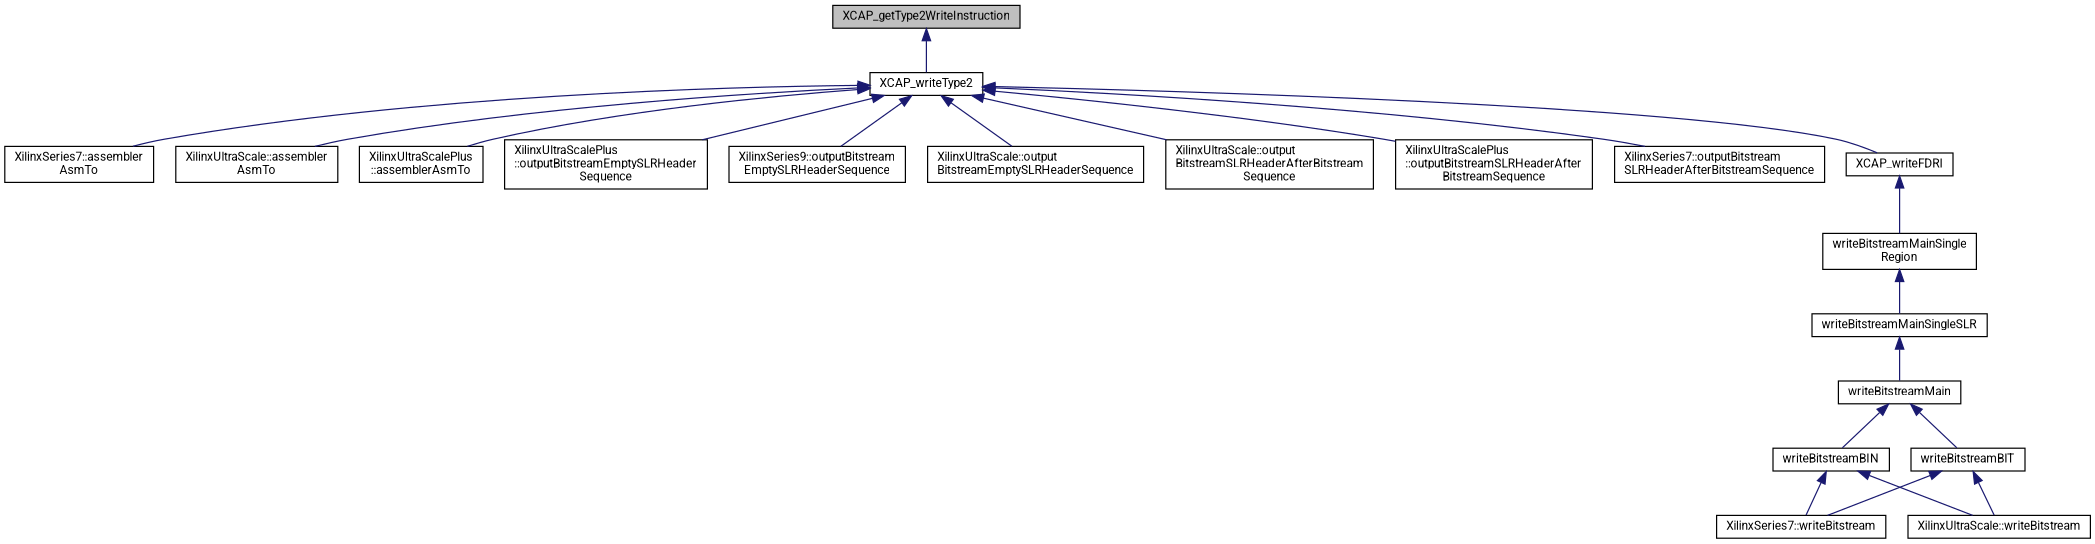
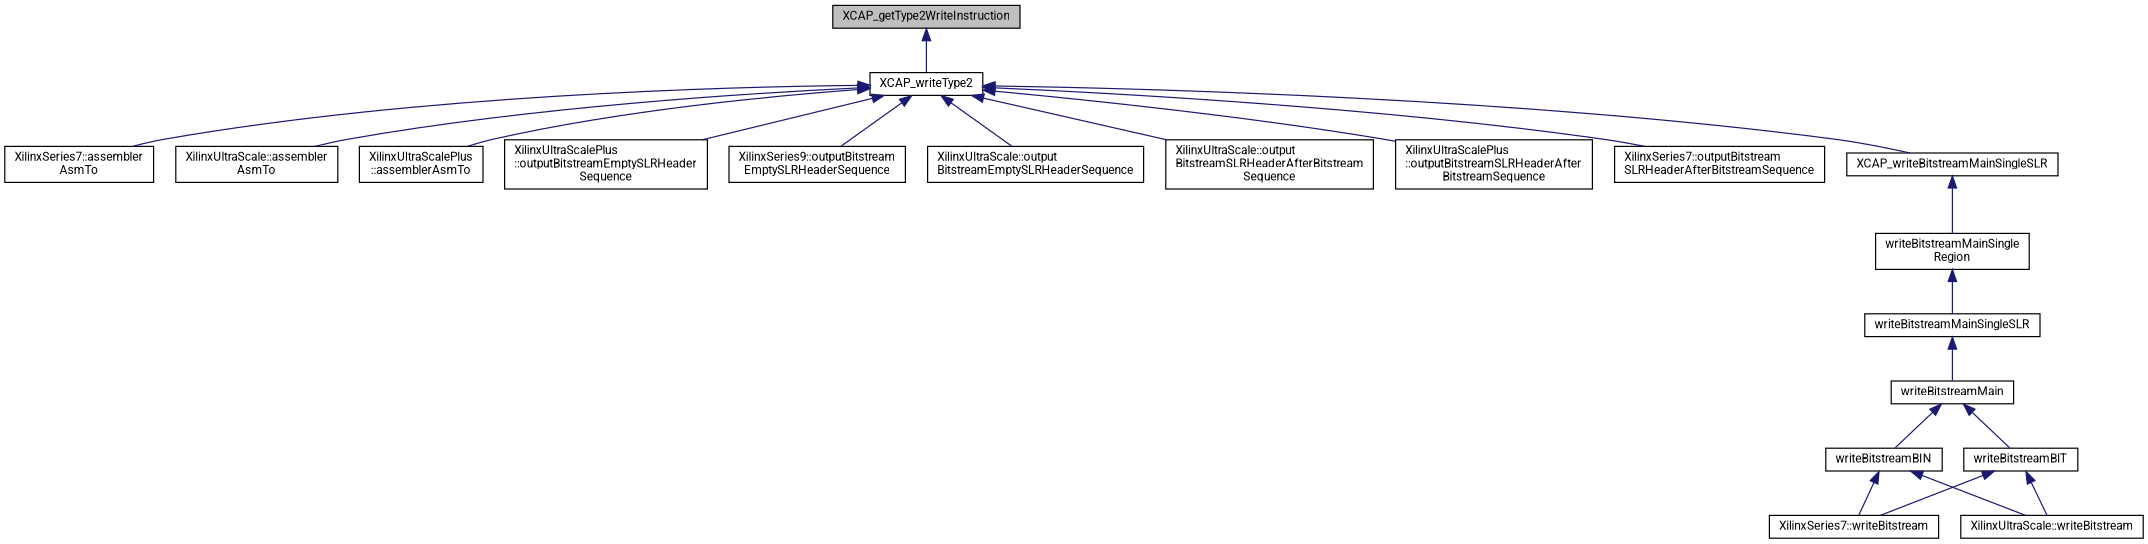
(1900, 164) -> (1952, 164)
